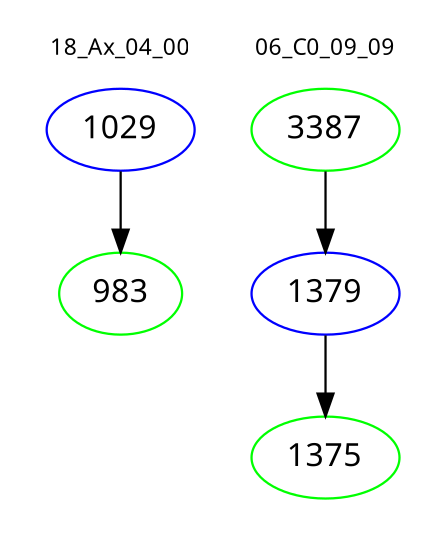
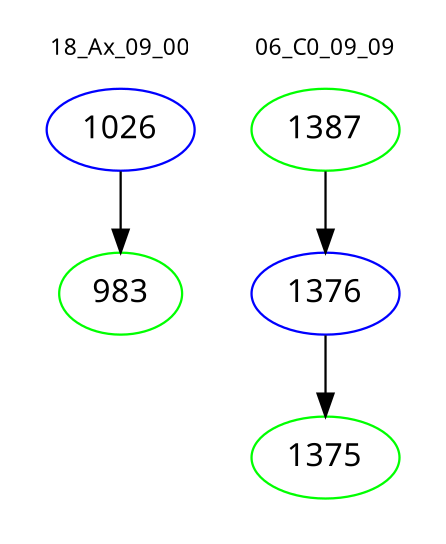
(121, 49) -> (121, 49)
(121, 130) -> (121, 130)
(326, 130) -> (326, 130)
(326, 294) -> (326, 294)
